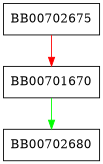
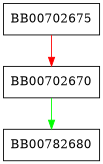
(52, 82) -> (52, 82)
(52, 145) -> (52, 145)
